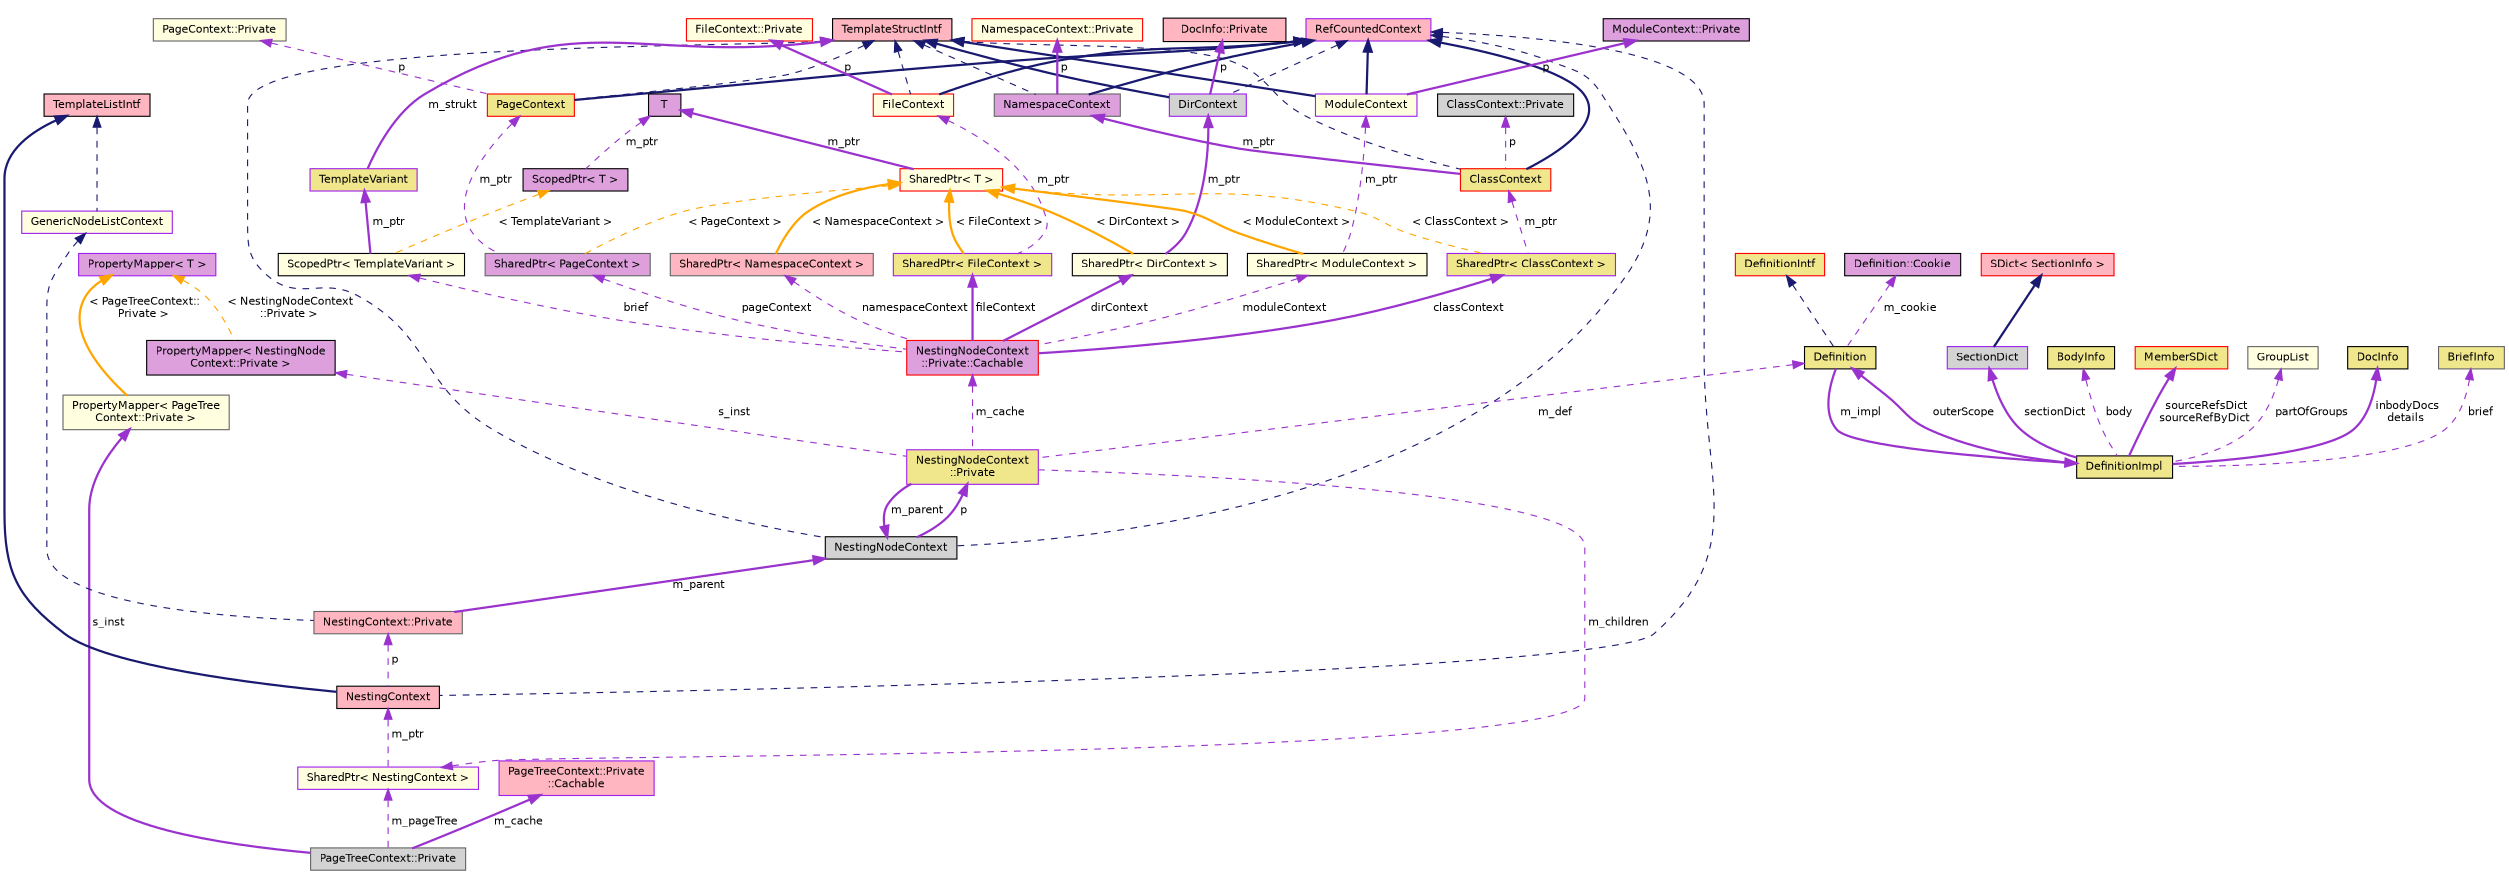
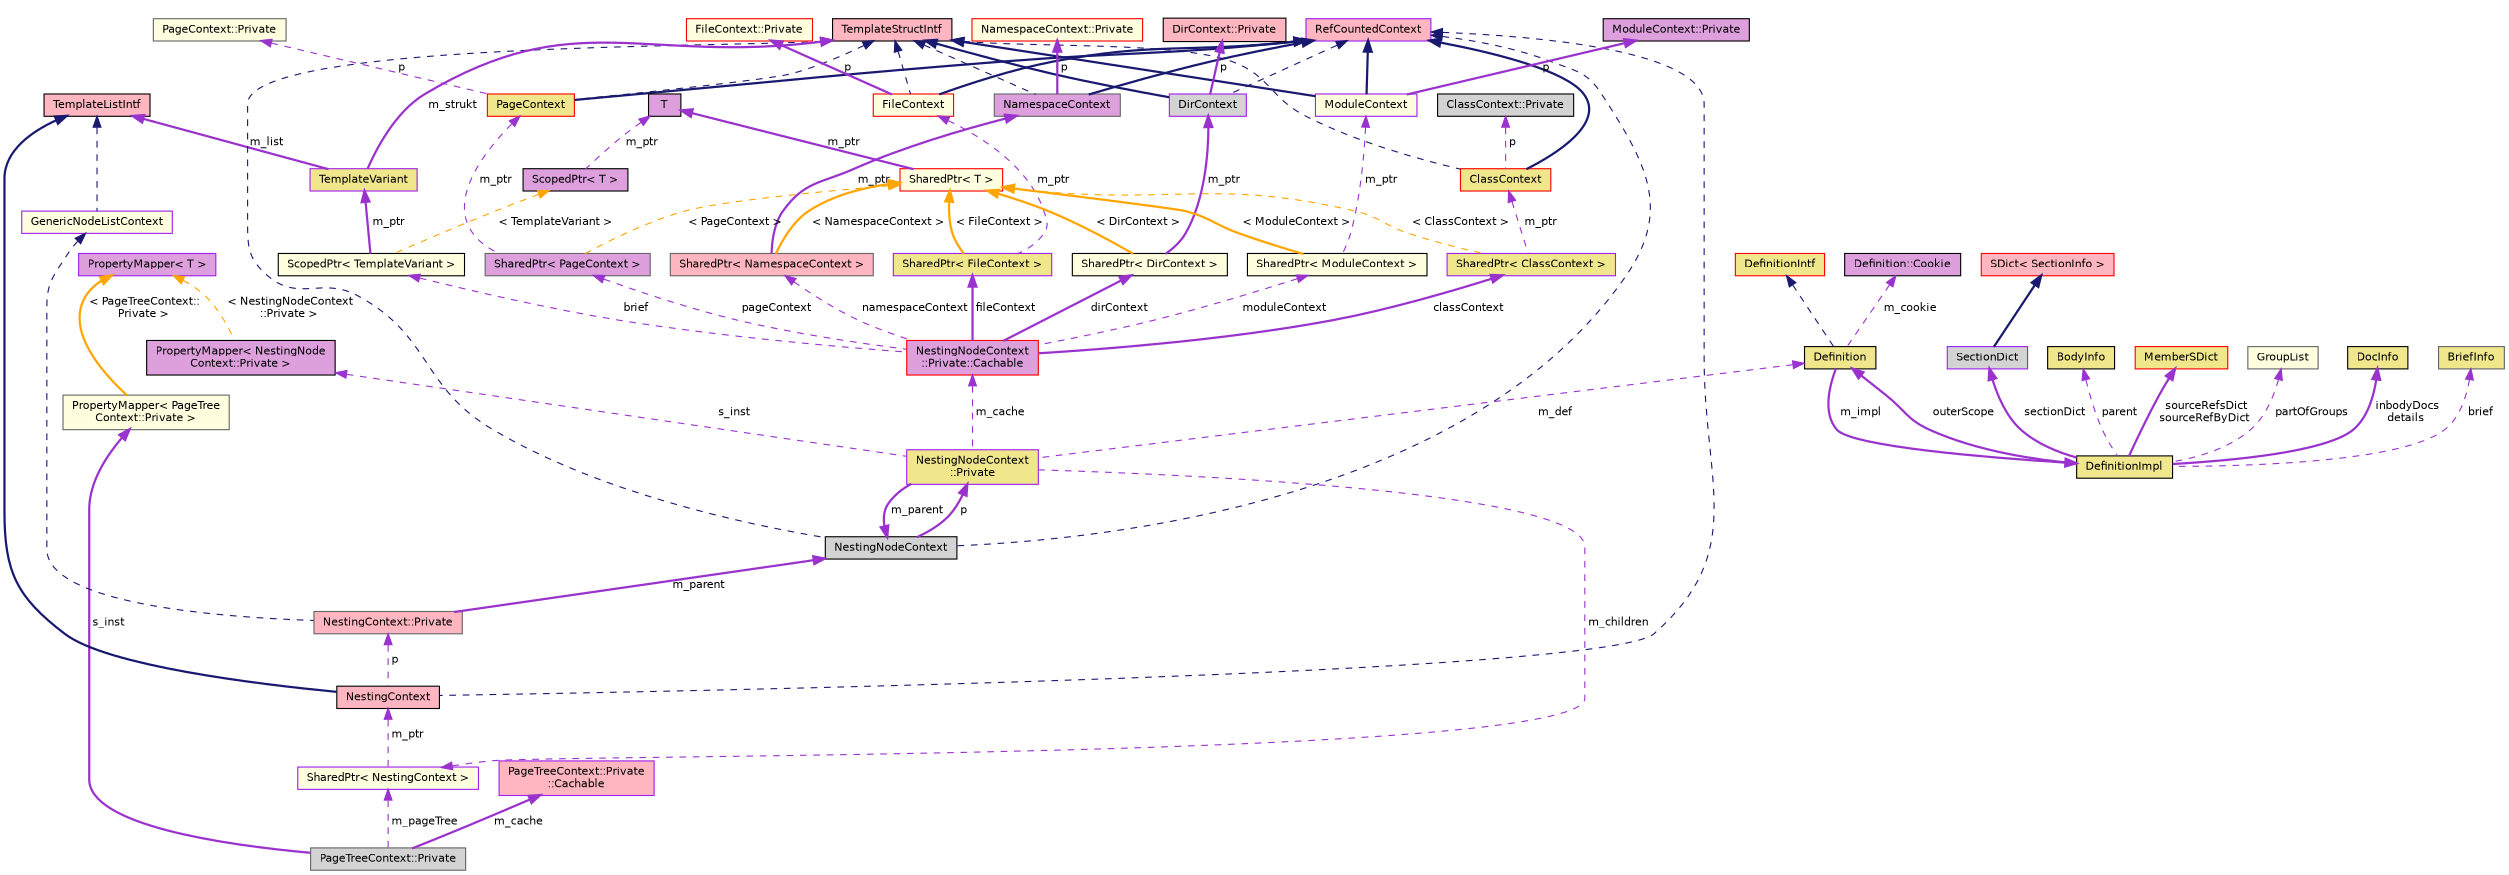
(1225, 30) -> (1225, 30)
none -> (236, 144)
(1281, 154) -> (861, 166)
(2118, 412) -> (2118, 412)
